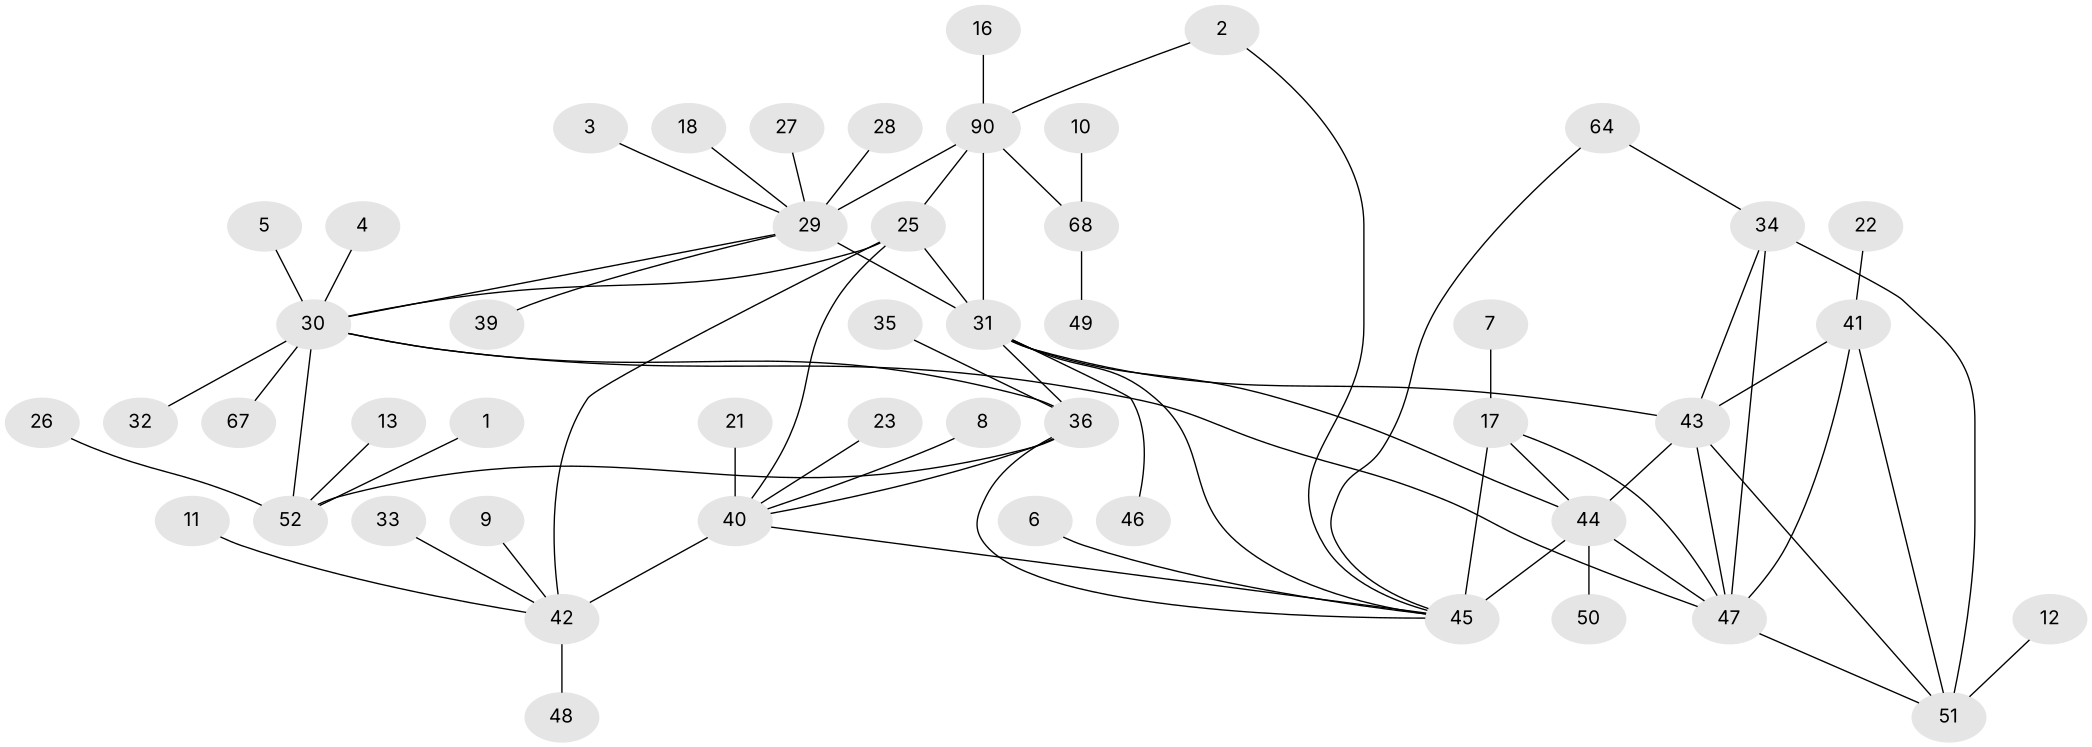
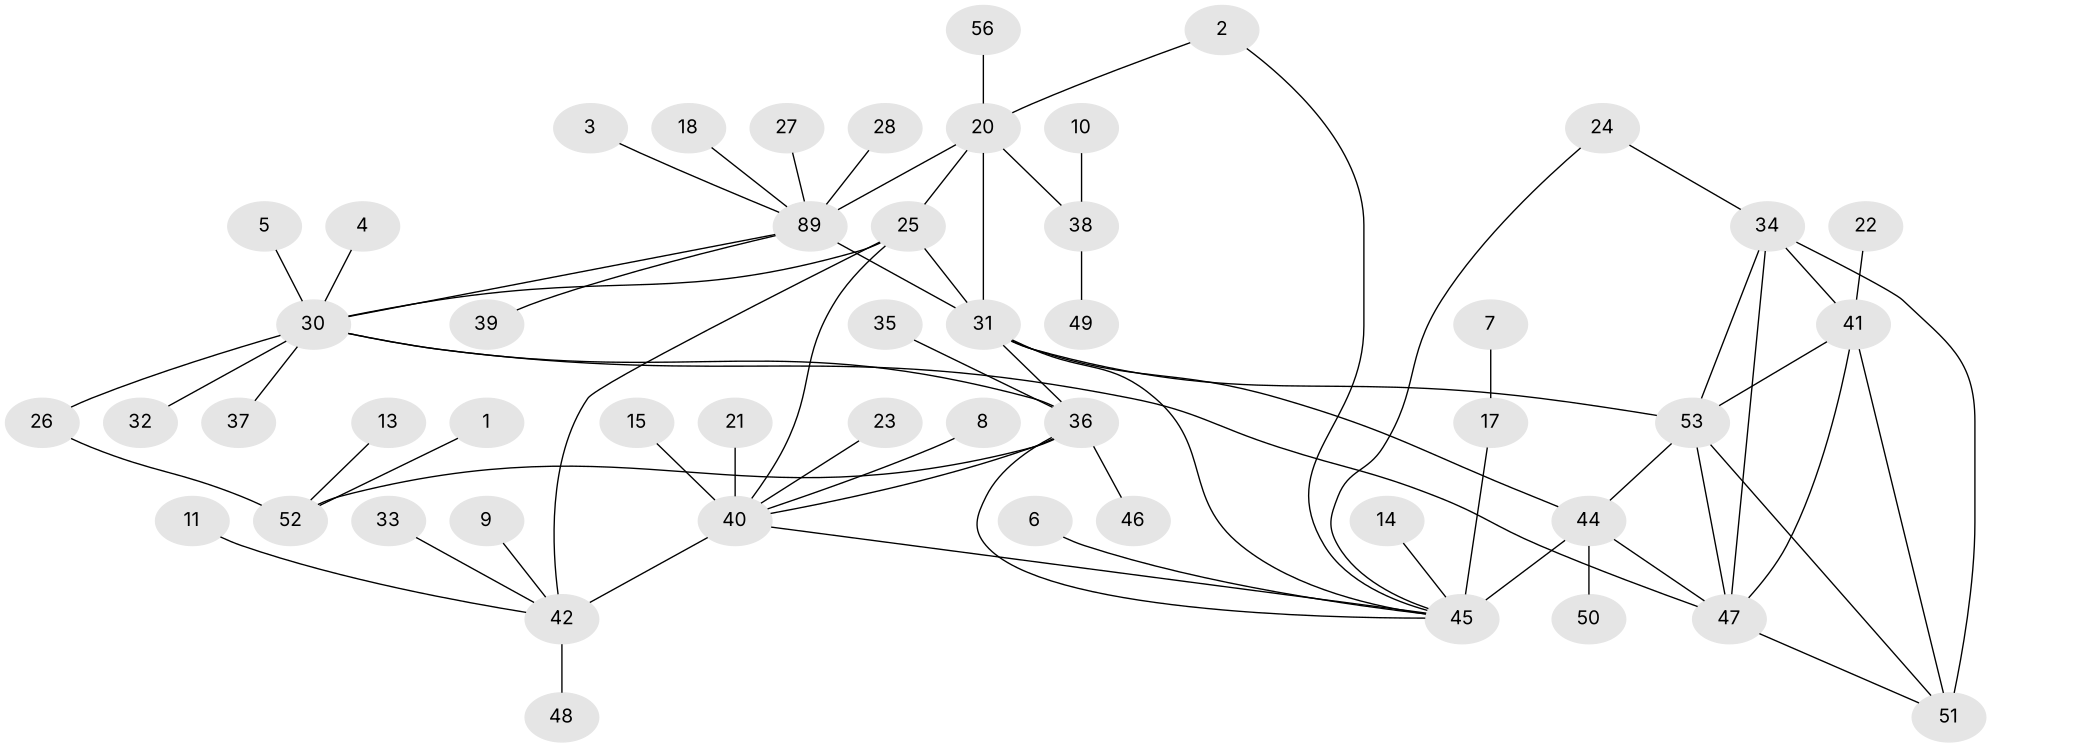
(983, 30) -> (983, 30)
(983, 128) -> (983, 128)
(1603, 128) -> (1603, 128)
(810, 226) -> (810, 226)
(1082, 226) -> (1082, 226)
none -> (1811, 276)
(1107, 385) -> (1108, 472)
(239, 423) -> (239, 423)
(302, 423) -> (175, 368)
none -> (637, 423)
(1693, 423) -> (1693, 423)
(1540, 472) -> none
(1637, 495) -> none
none -> (1387, 521)
(2050, 619) -> none
